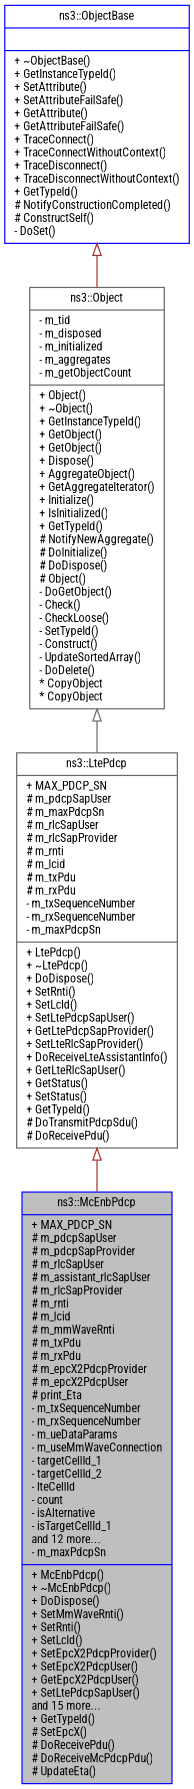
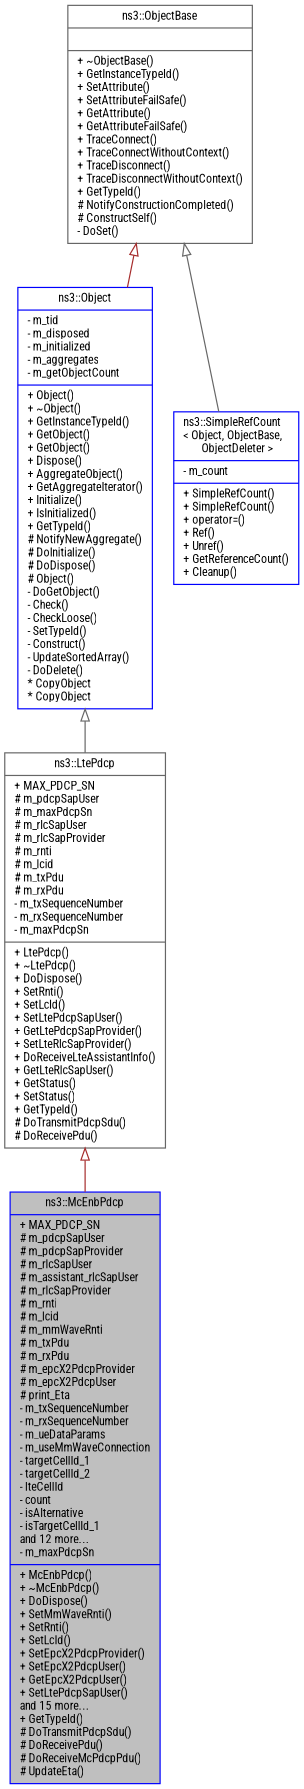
(97, 124) -> (160, 124)
(97, 498) -> (85, 498)
none -> (236, 498)
(60, 1732) -> (76, 1732)
